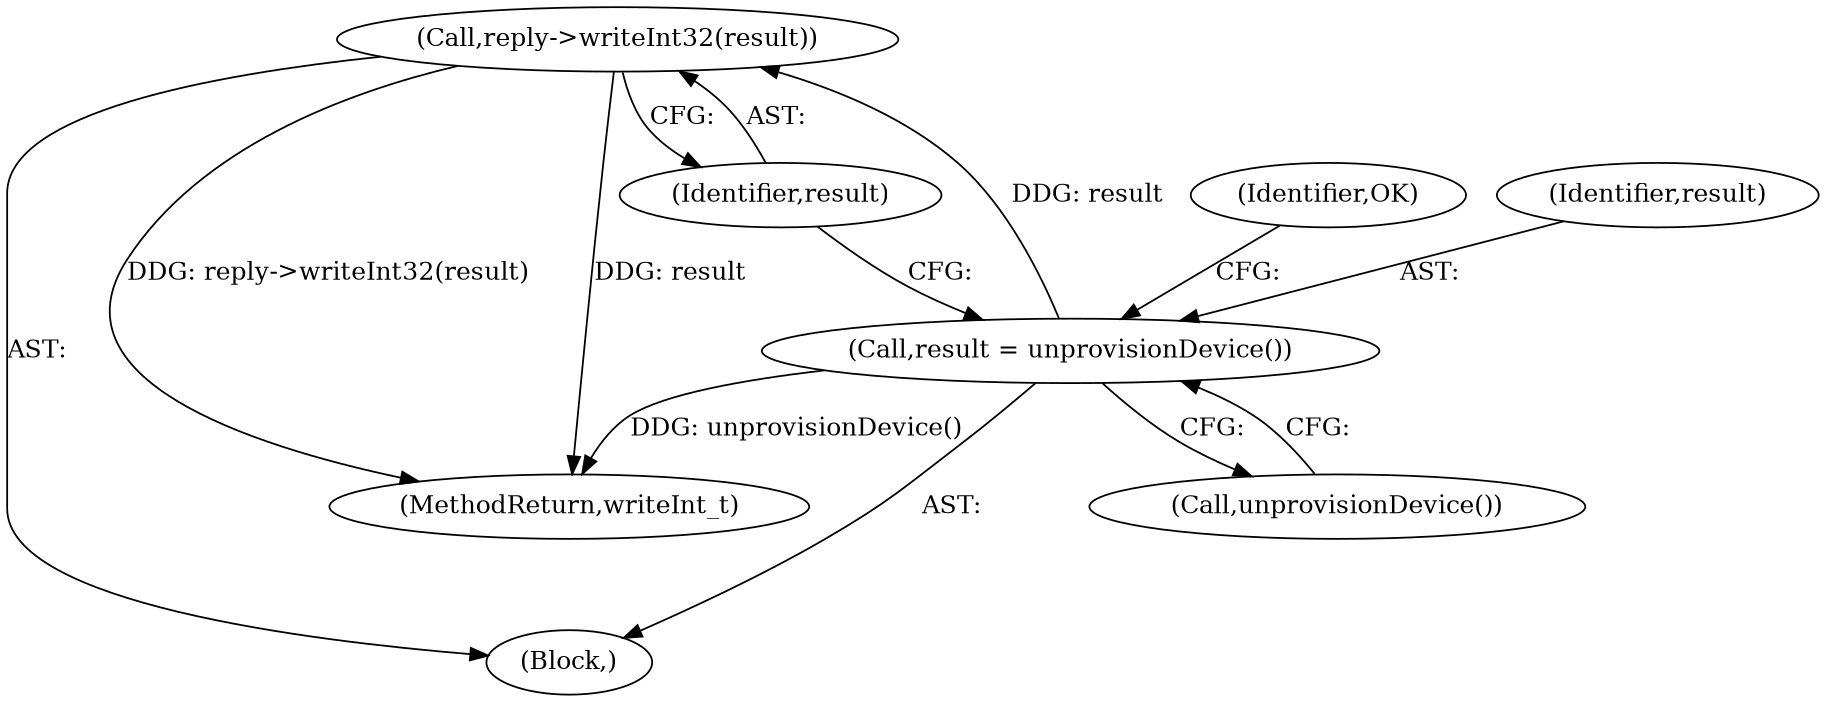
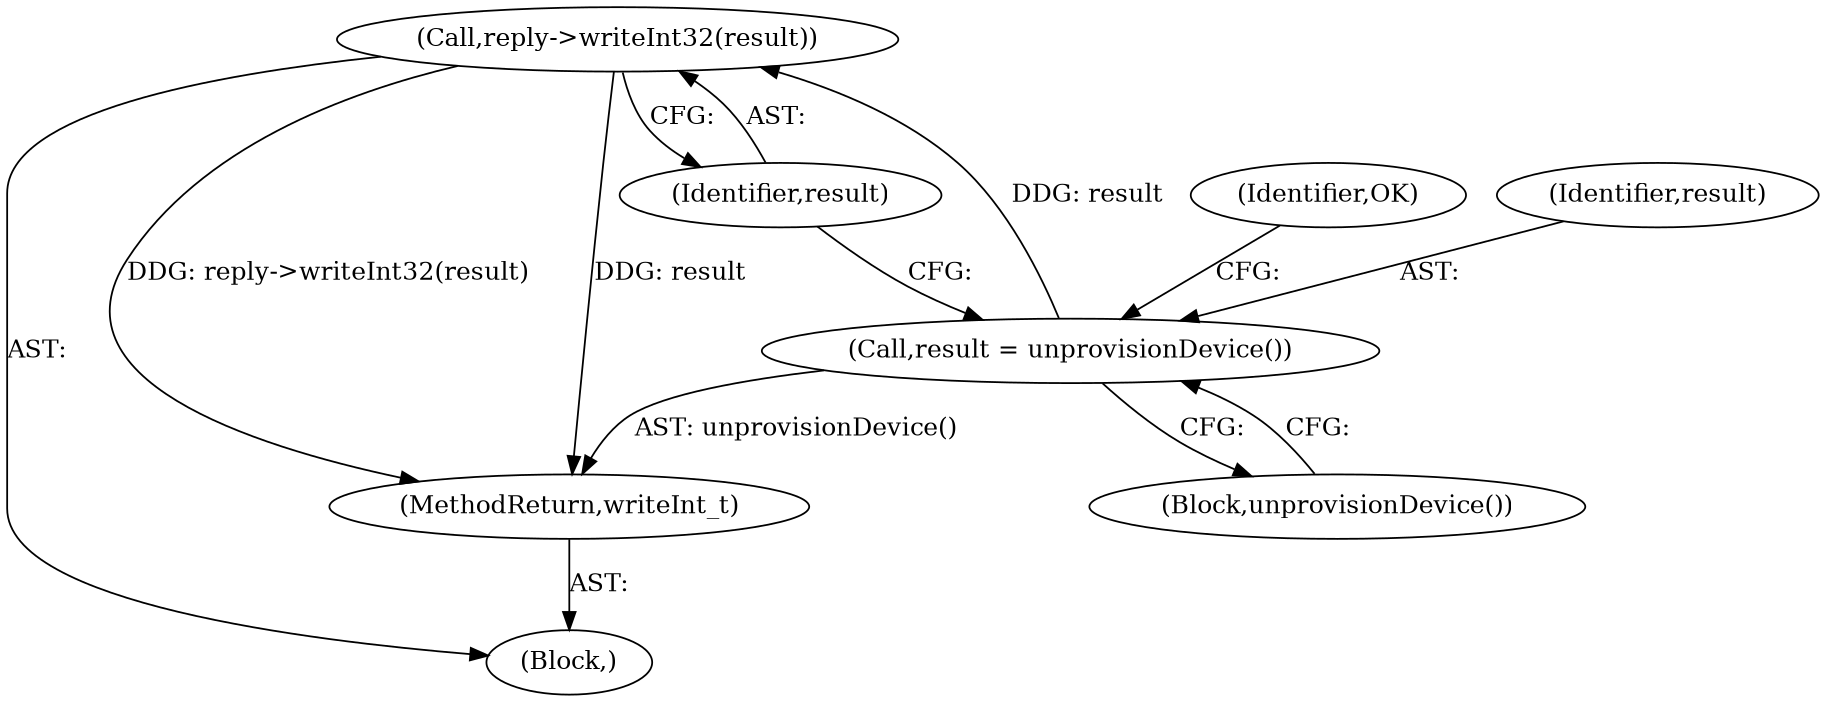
(797, 429) -> (797, 429)
(1337, 507) -> (1337, 507)
(849, 525) -> (569, 576)
